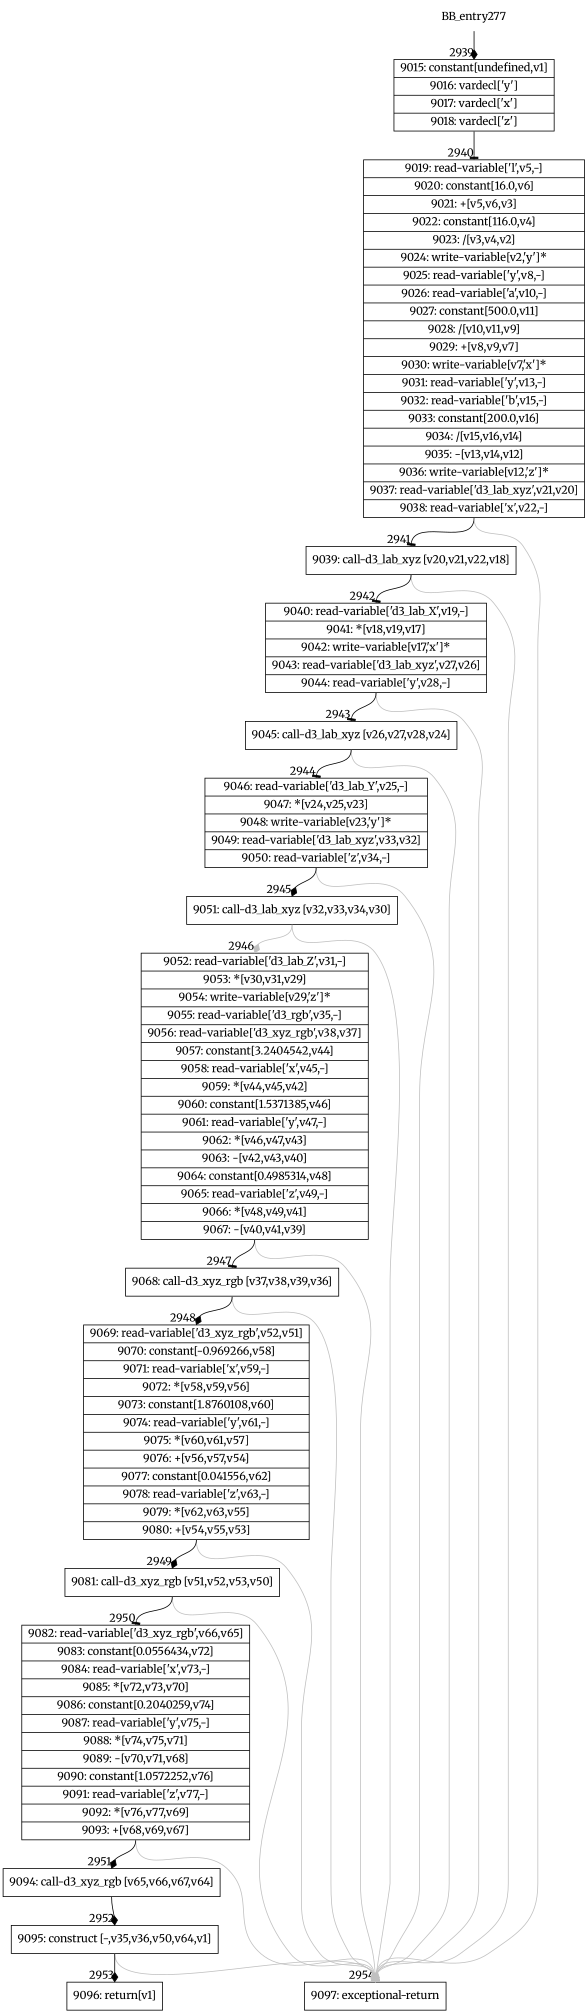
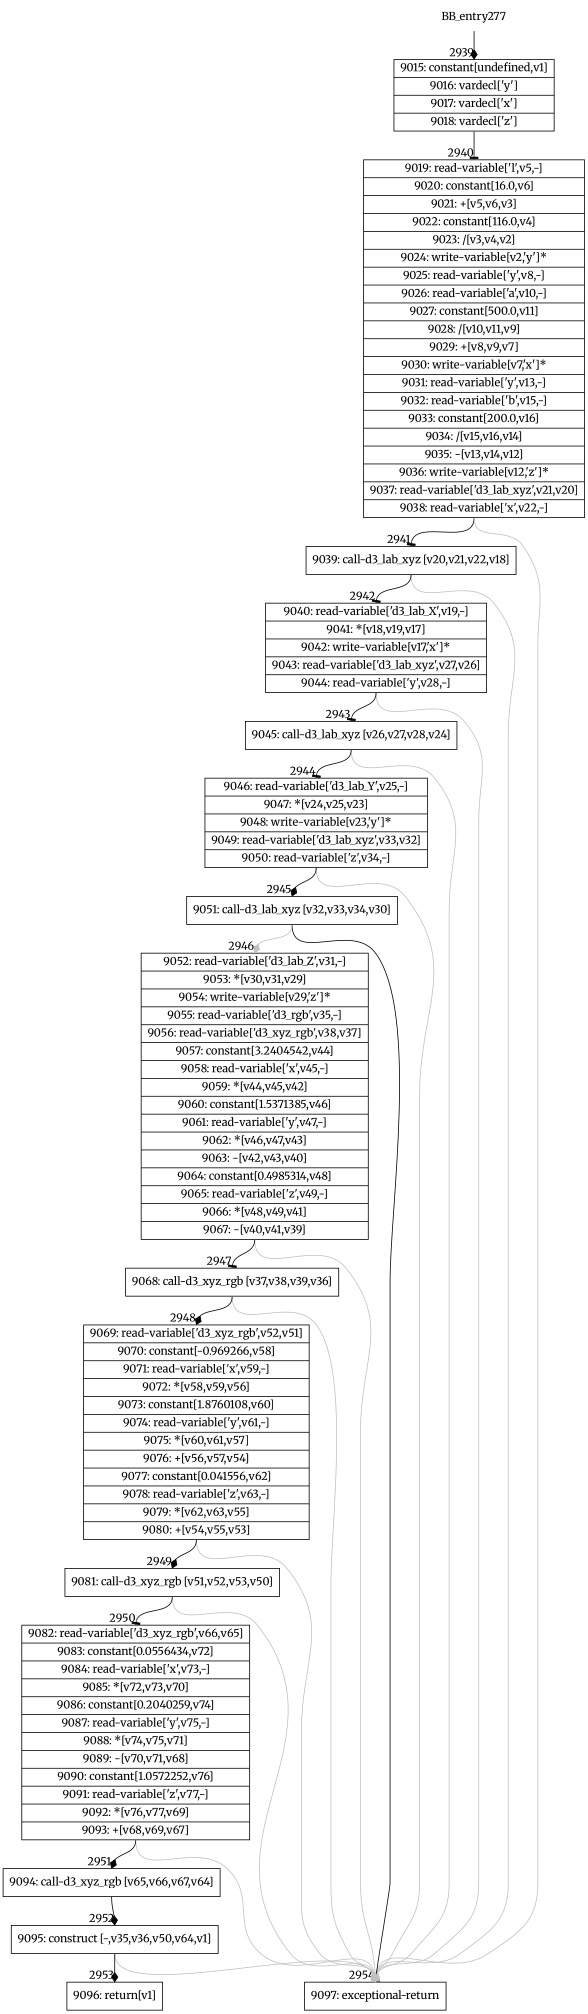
(390, 1415) -> (390, 1415)
